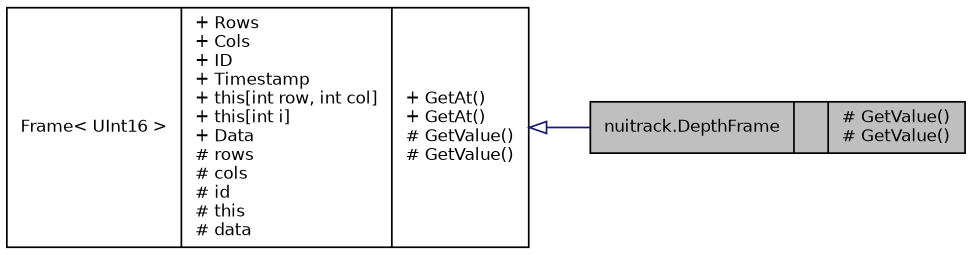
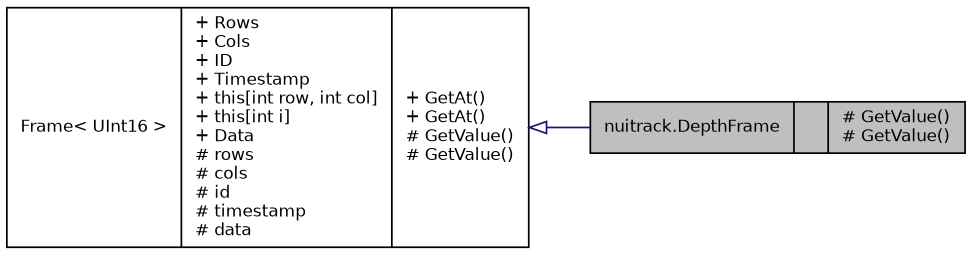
(221, 211) -> (251, 211)
